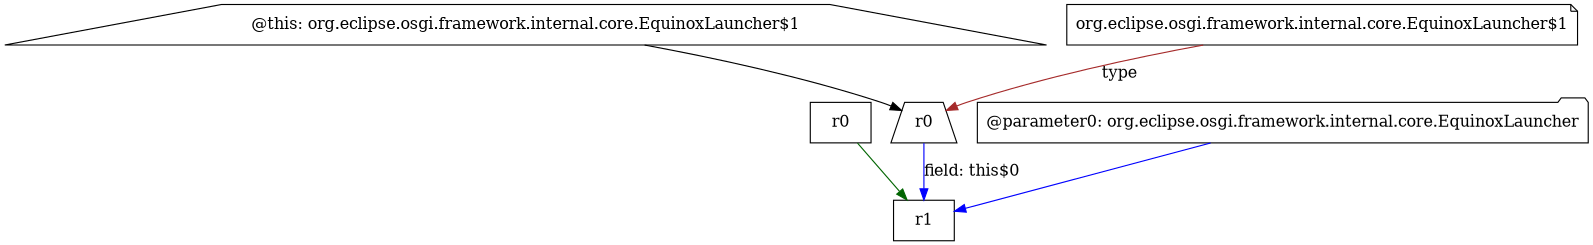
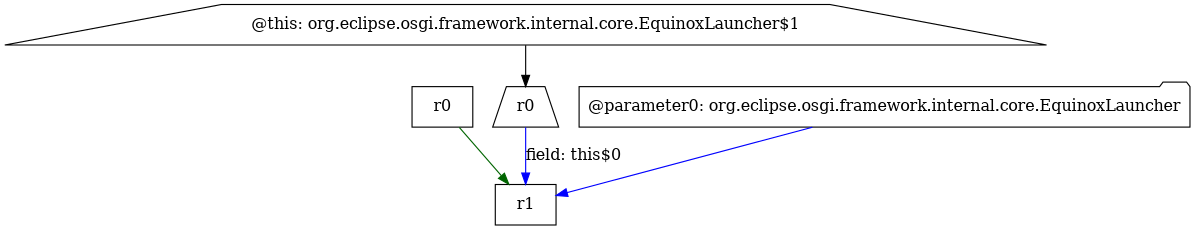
(1322, 25) -> none
